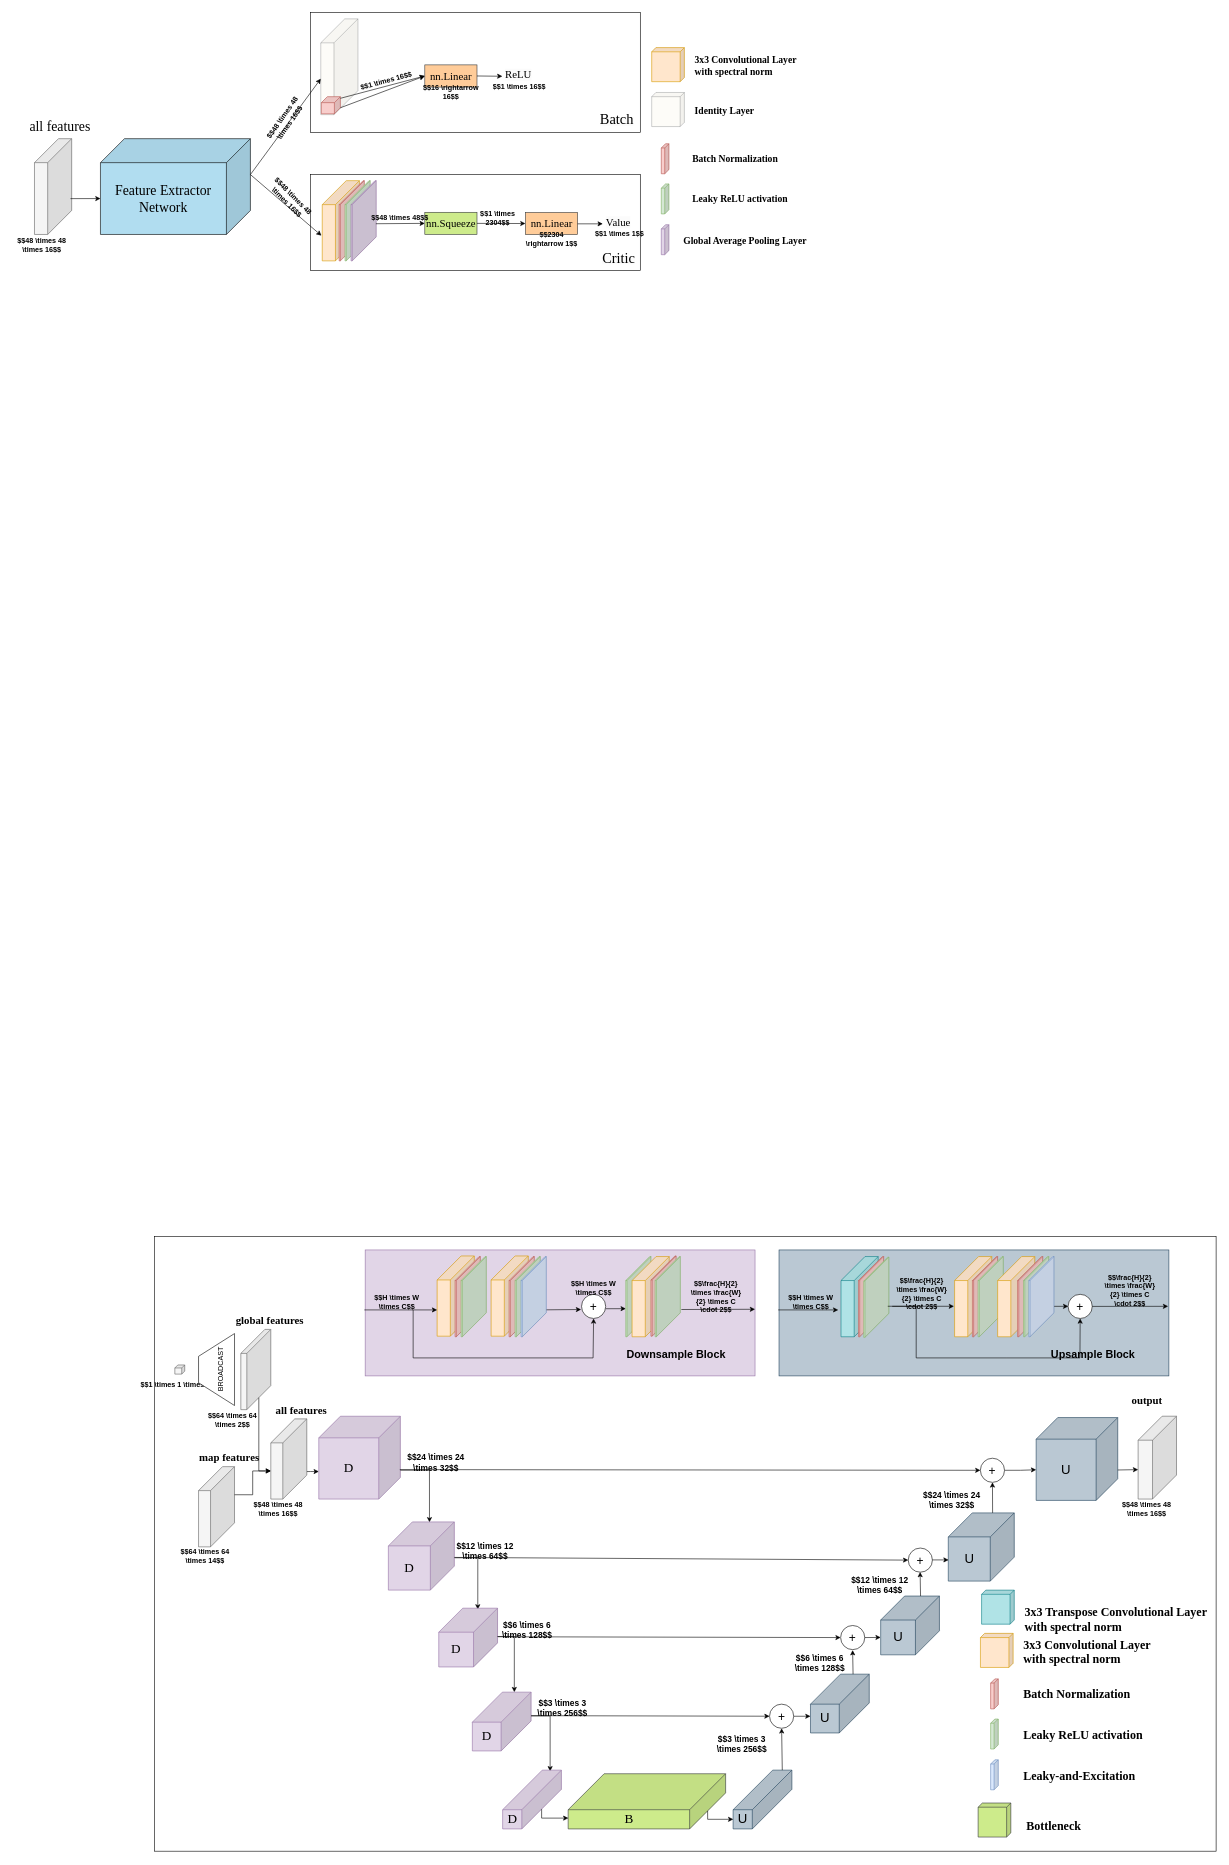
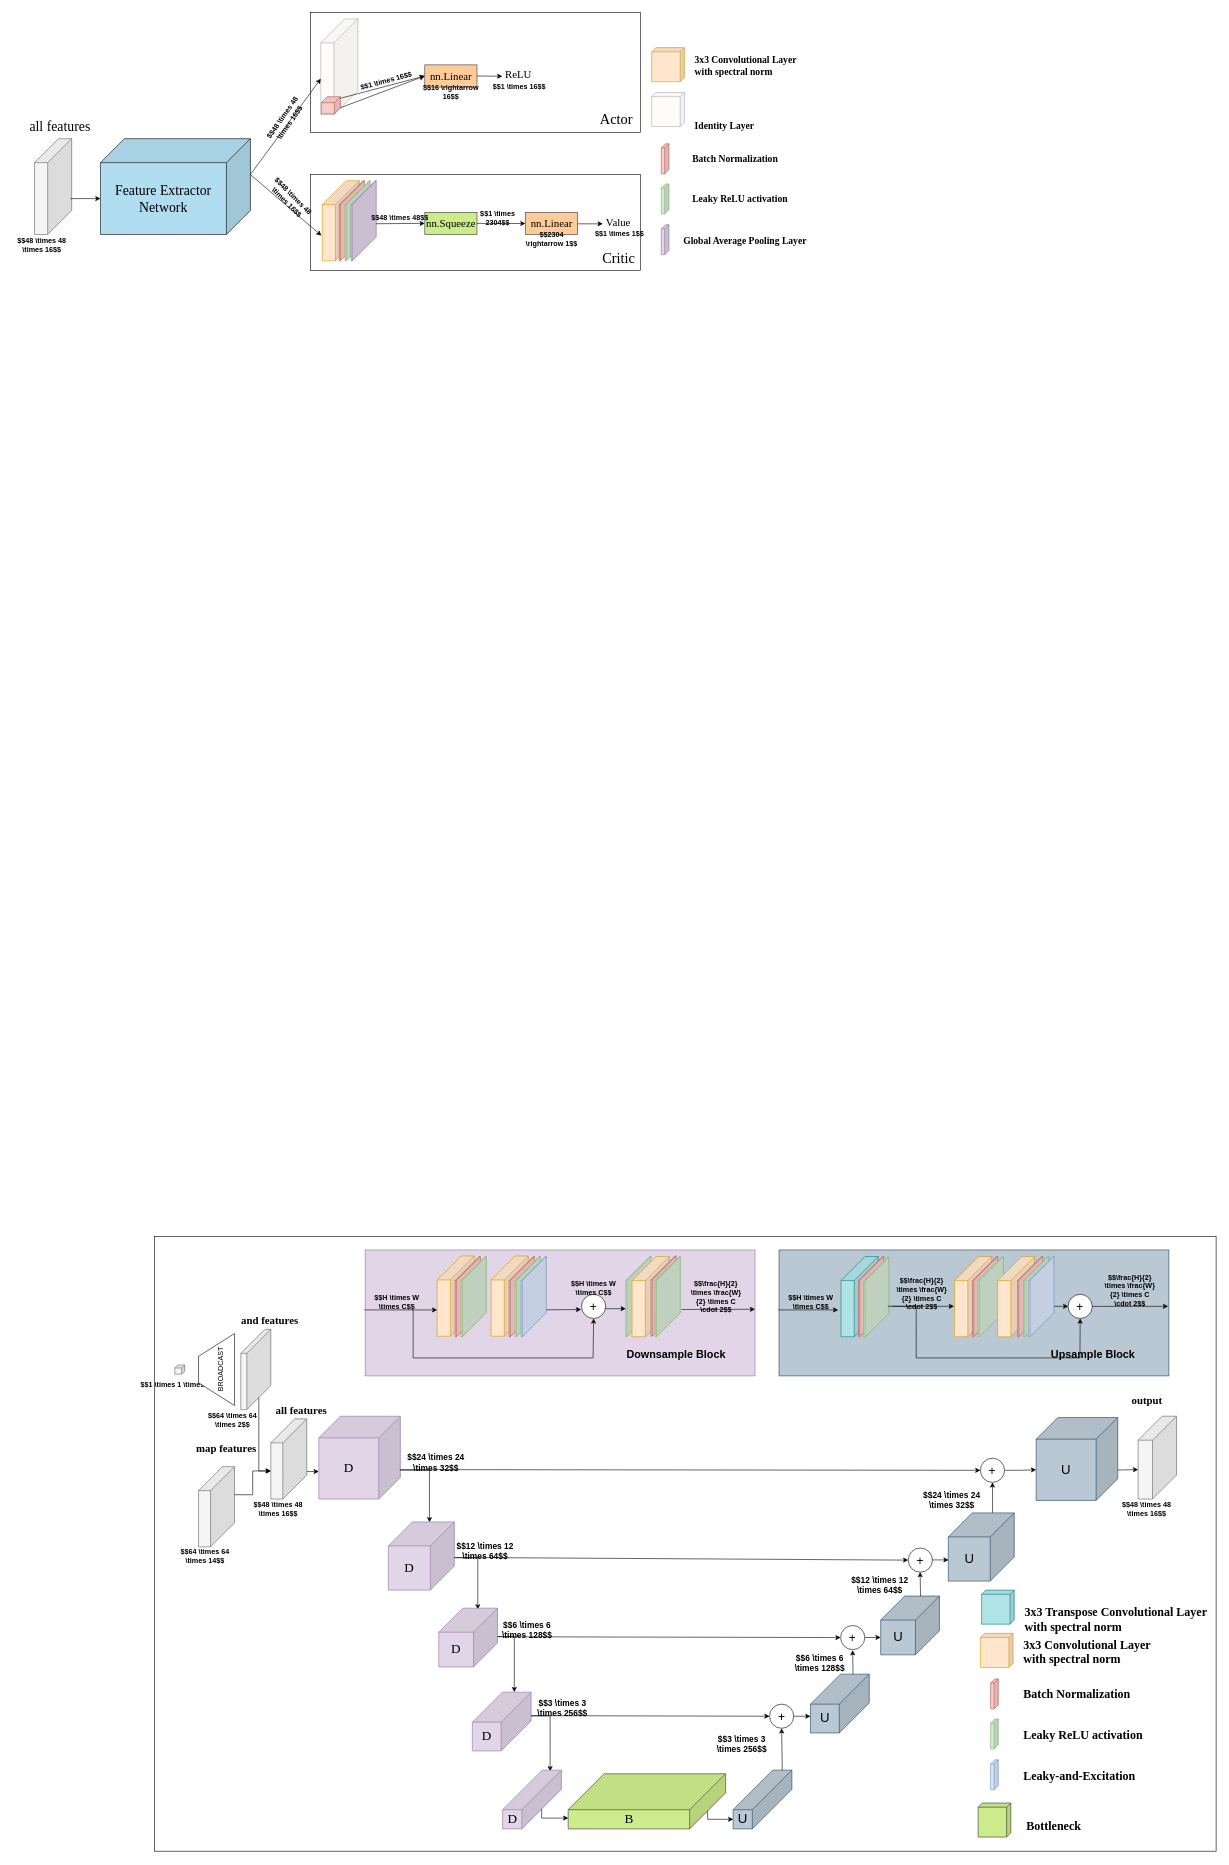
(763, 110) -> (763, 125)
(610, 115) -> (610, 115)
(270, 1320) -> (270, 1320)
(229, 1458) -> (226, 1449)
